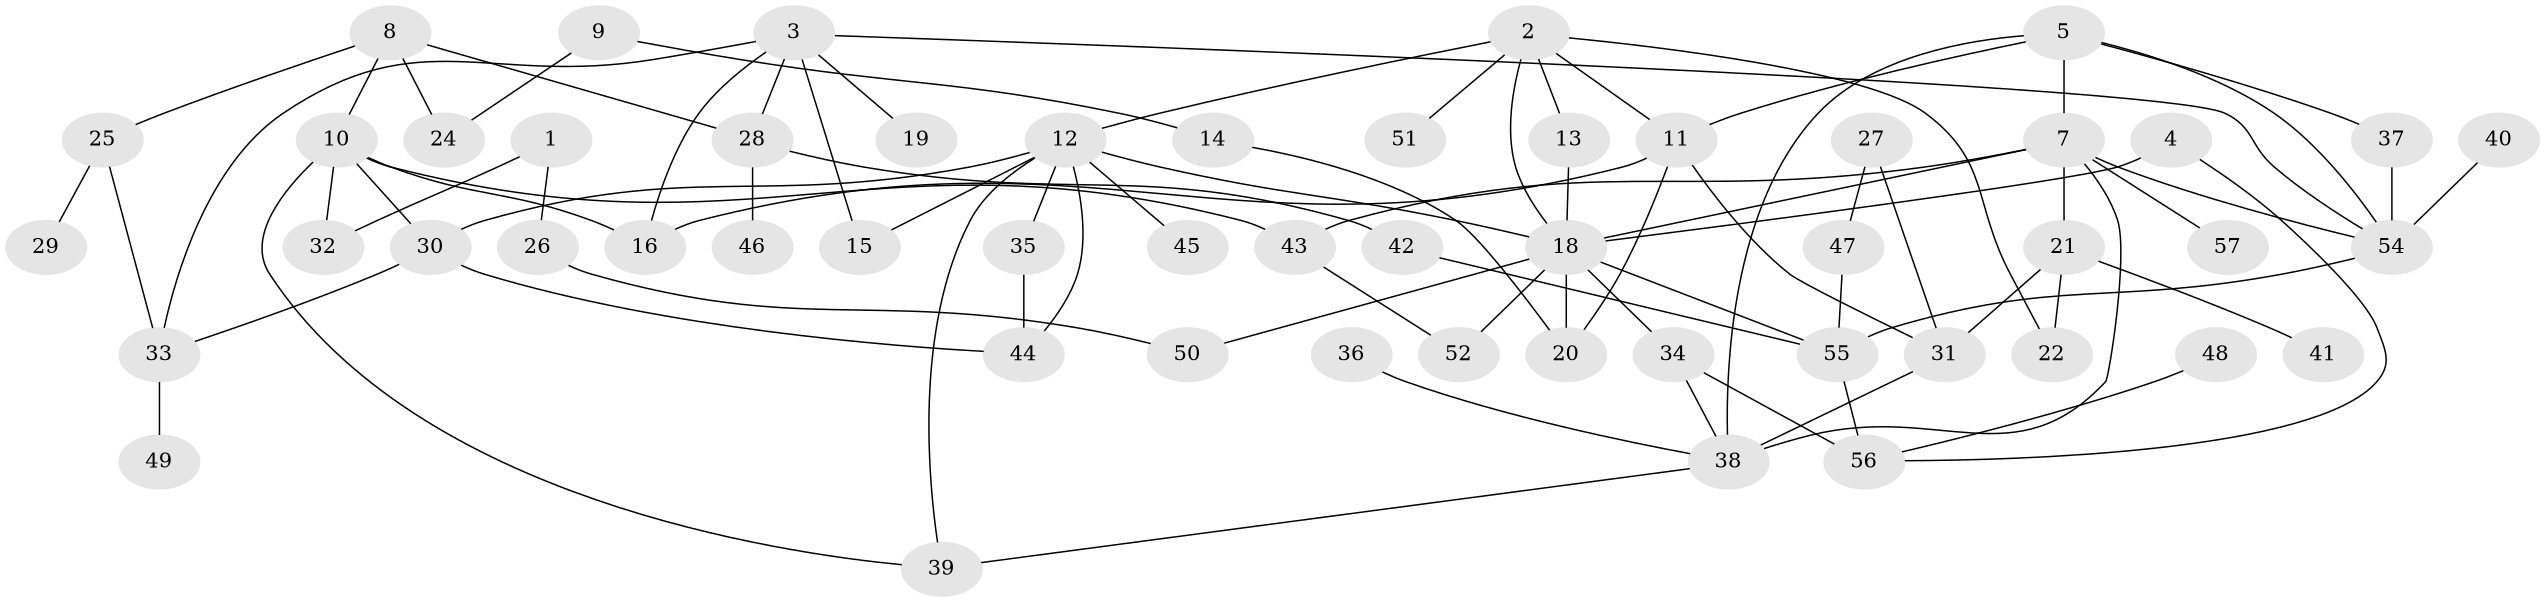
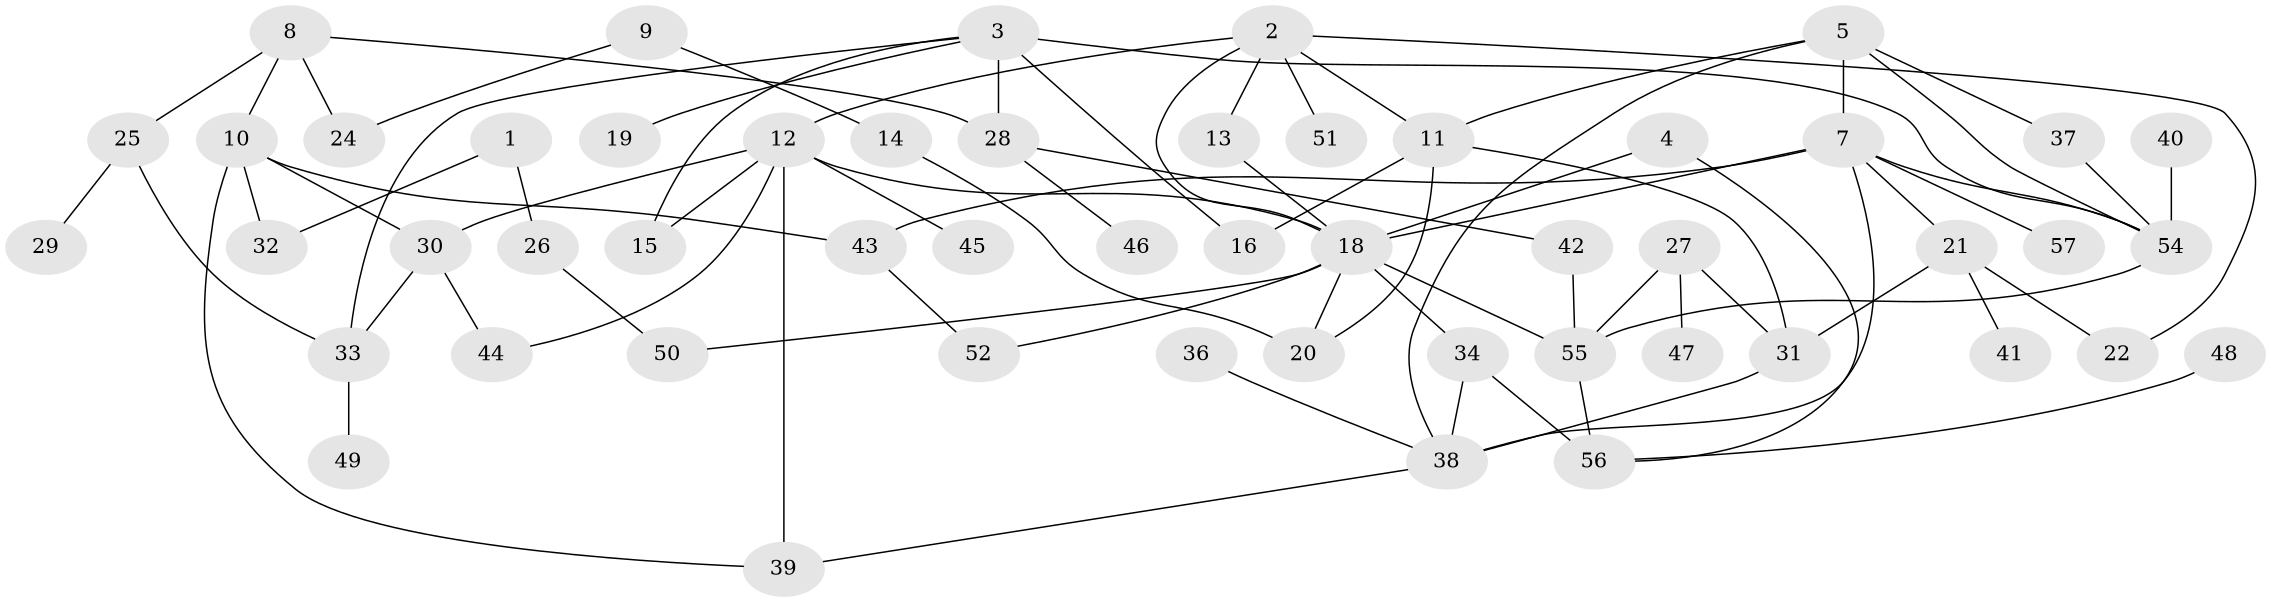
(491, 194) -> none
(1024, 247) -> none
(1841, 292) -> (1627, 301)
